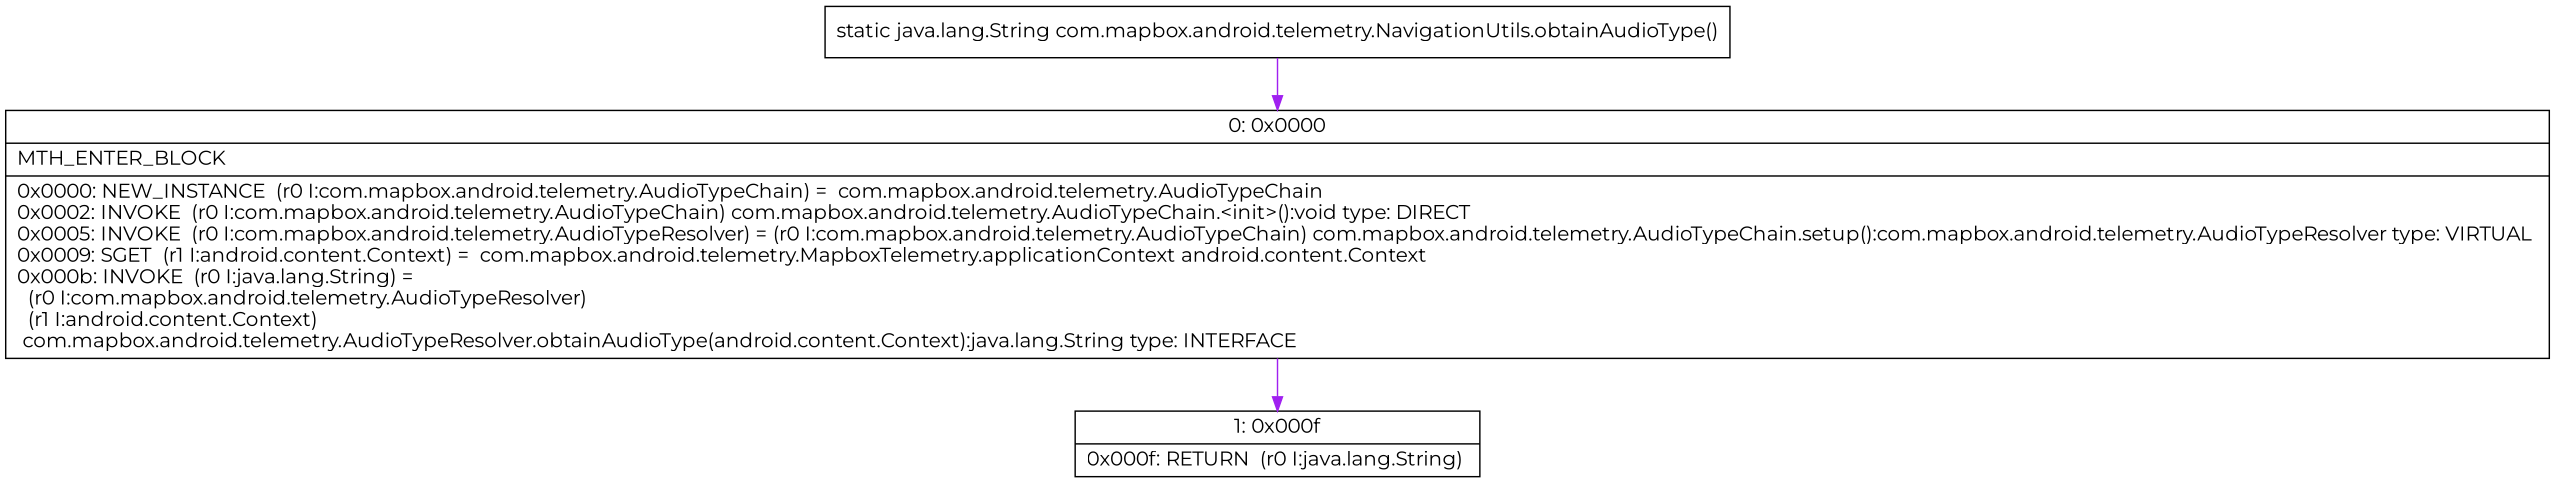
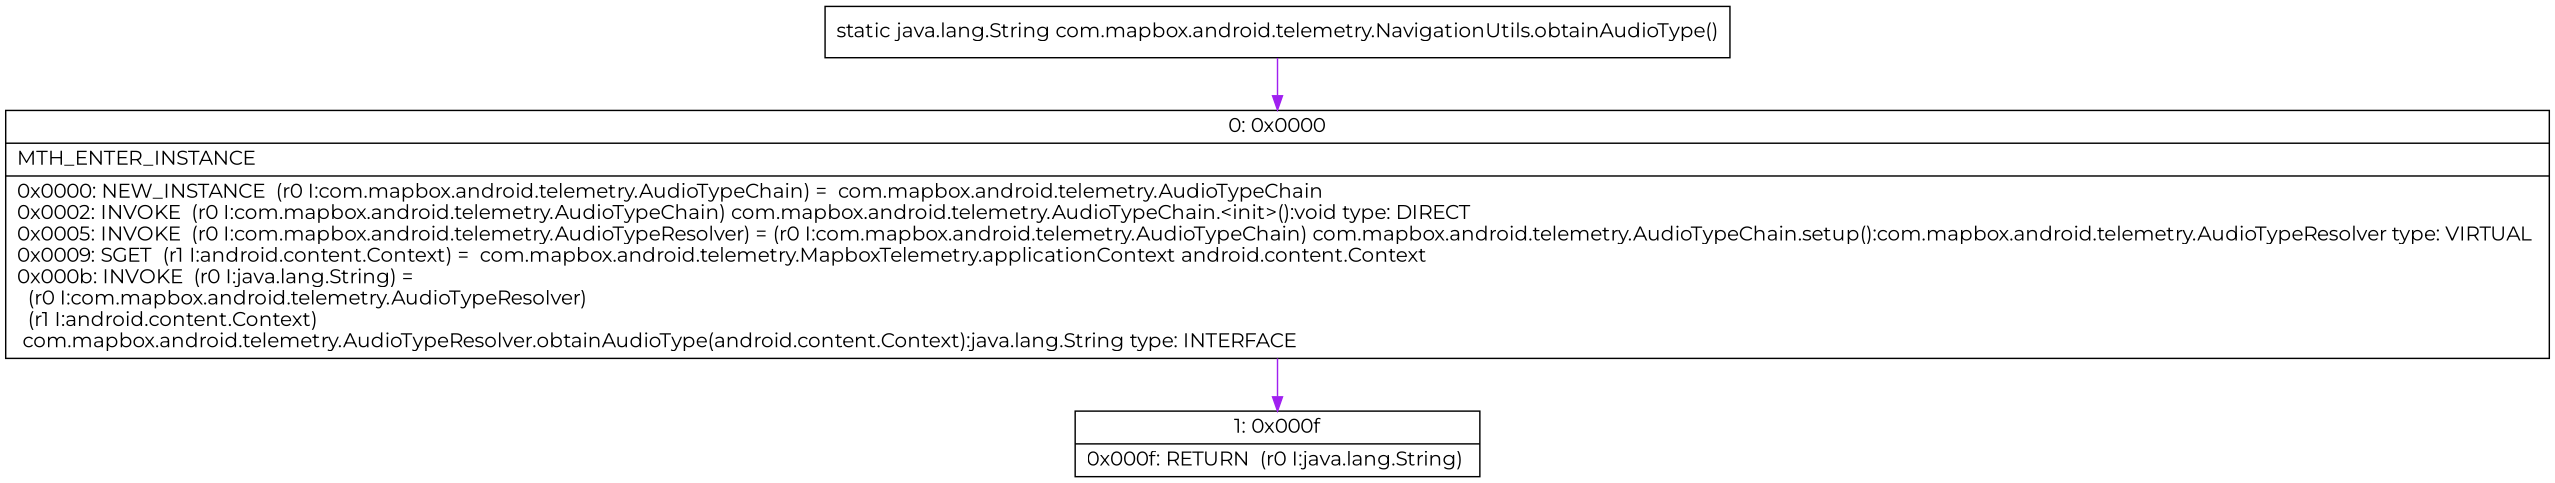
(122, 159) -> (137, 159)
